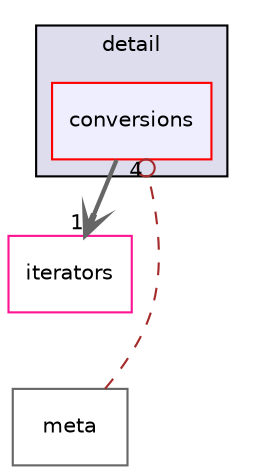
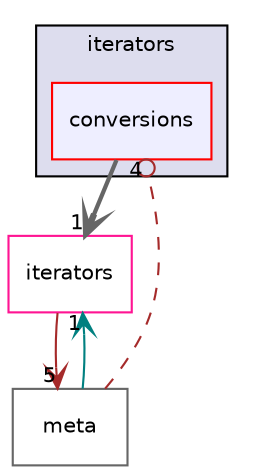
(132, 46) -> (132, 46)
none -> (56, 340)
none -> (84, 362)
